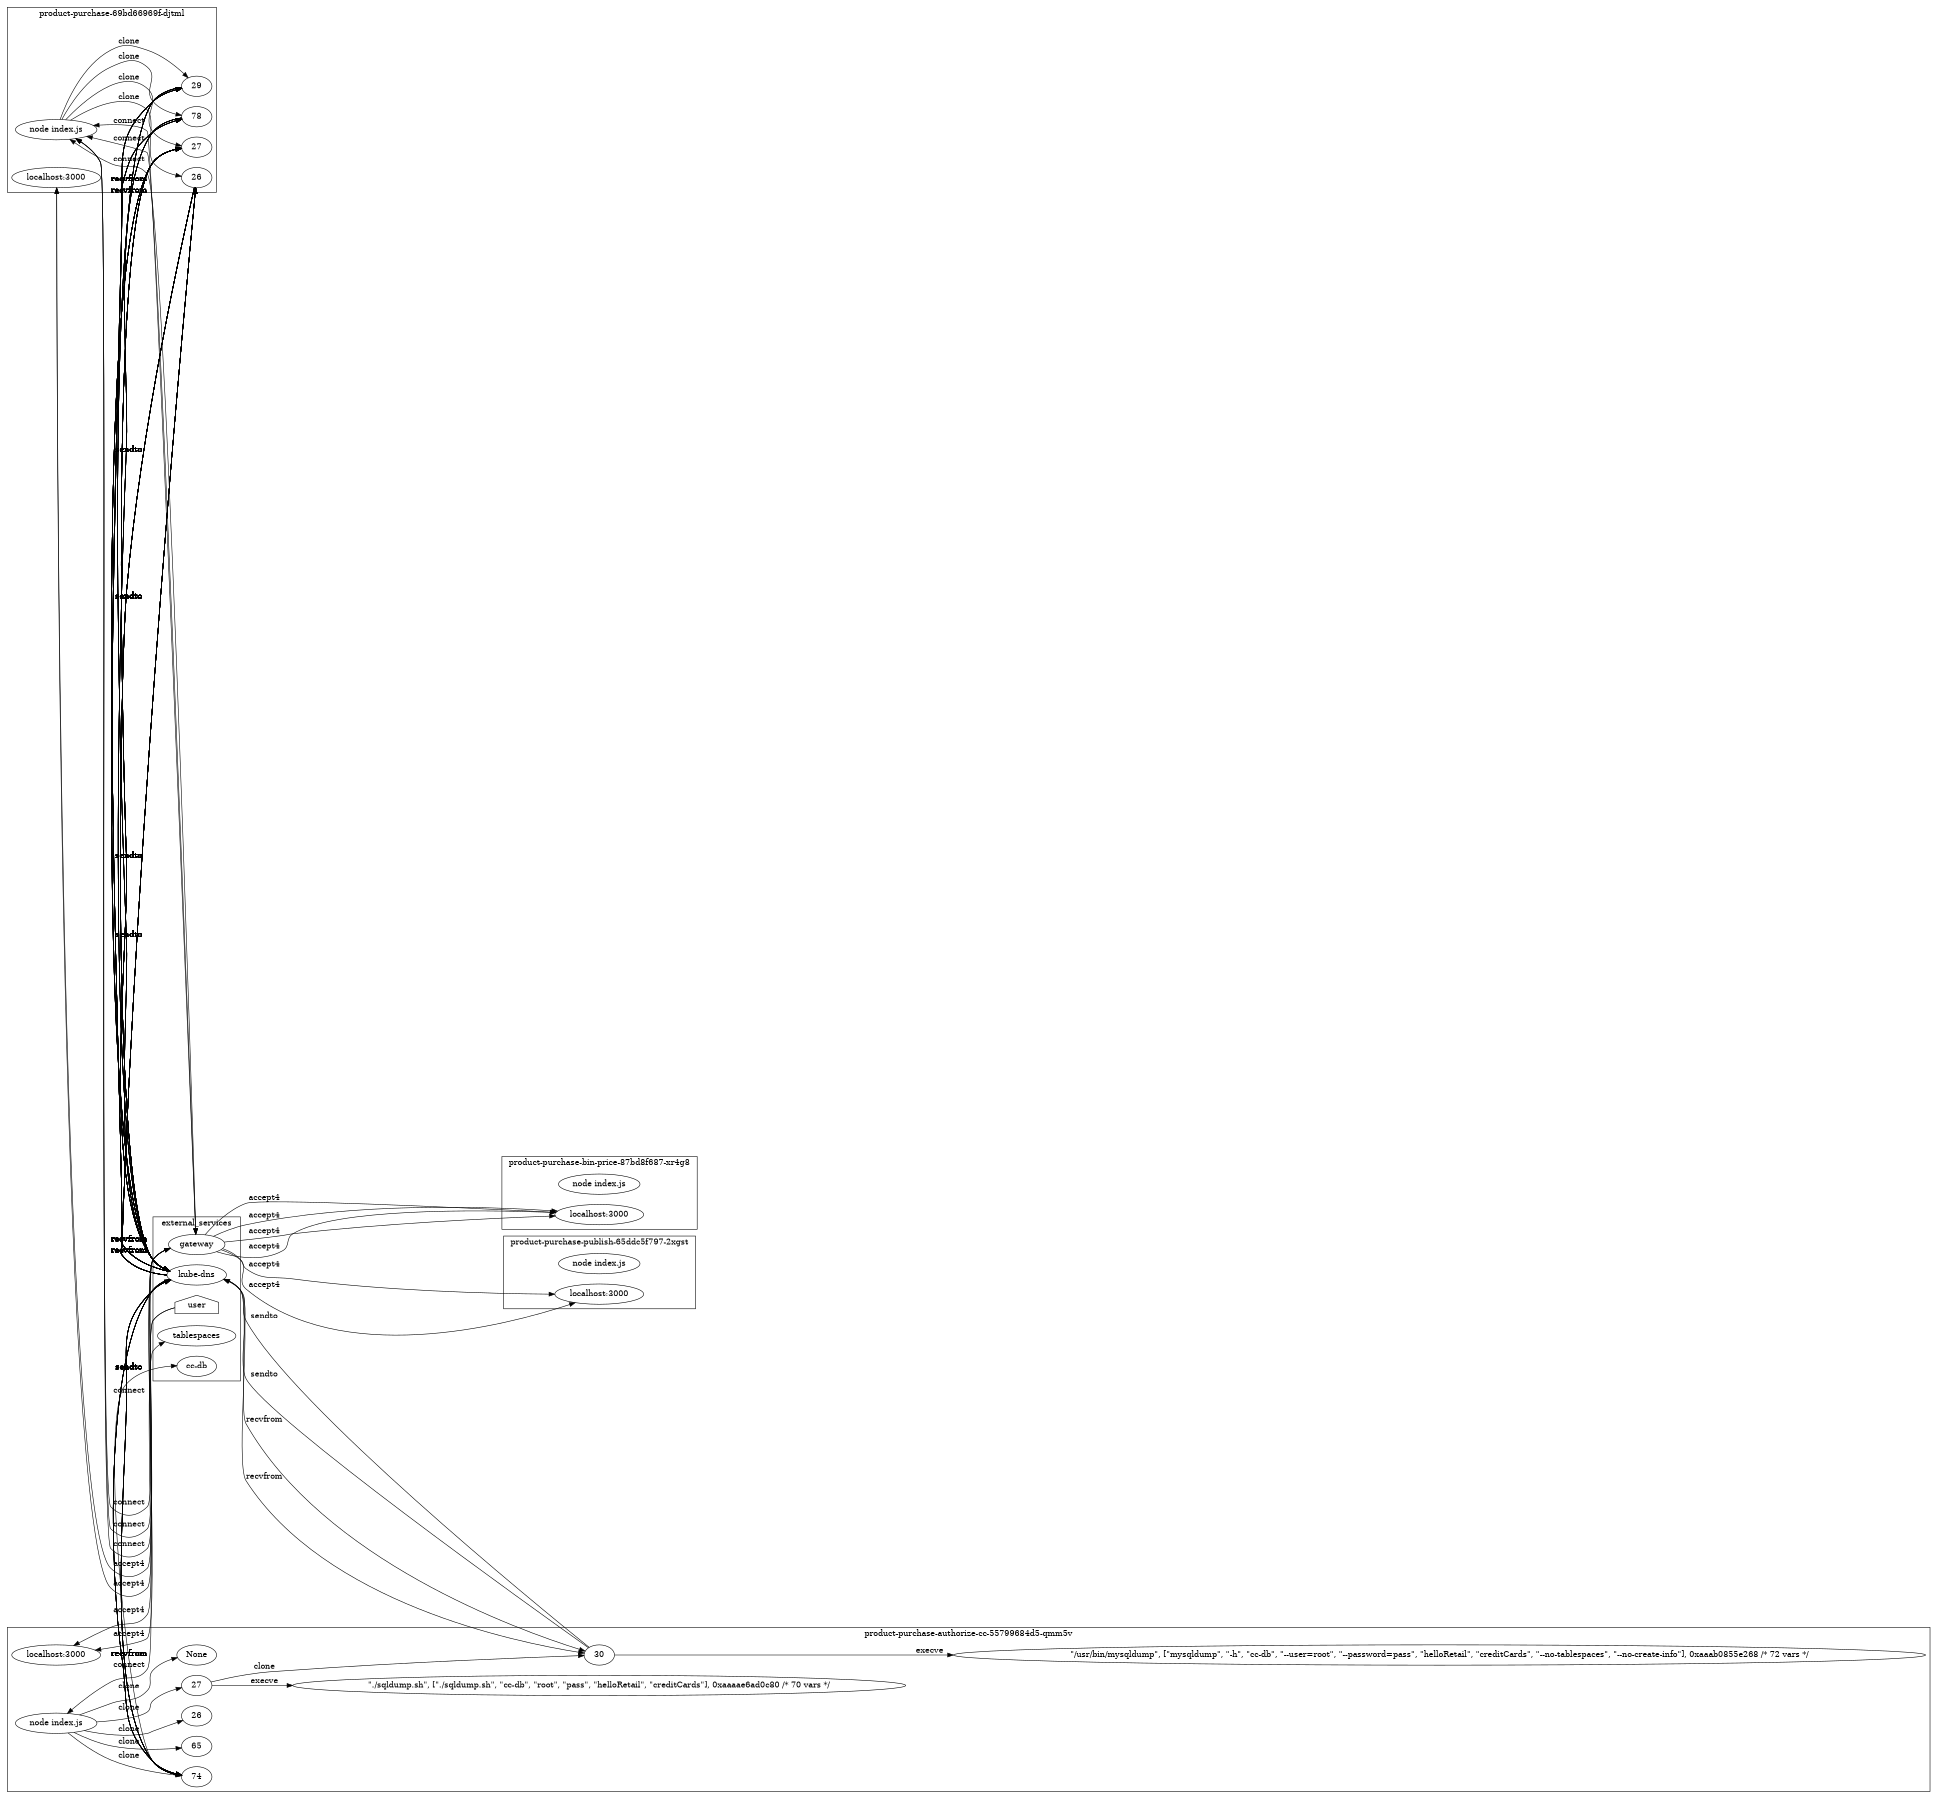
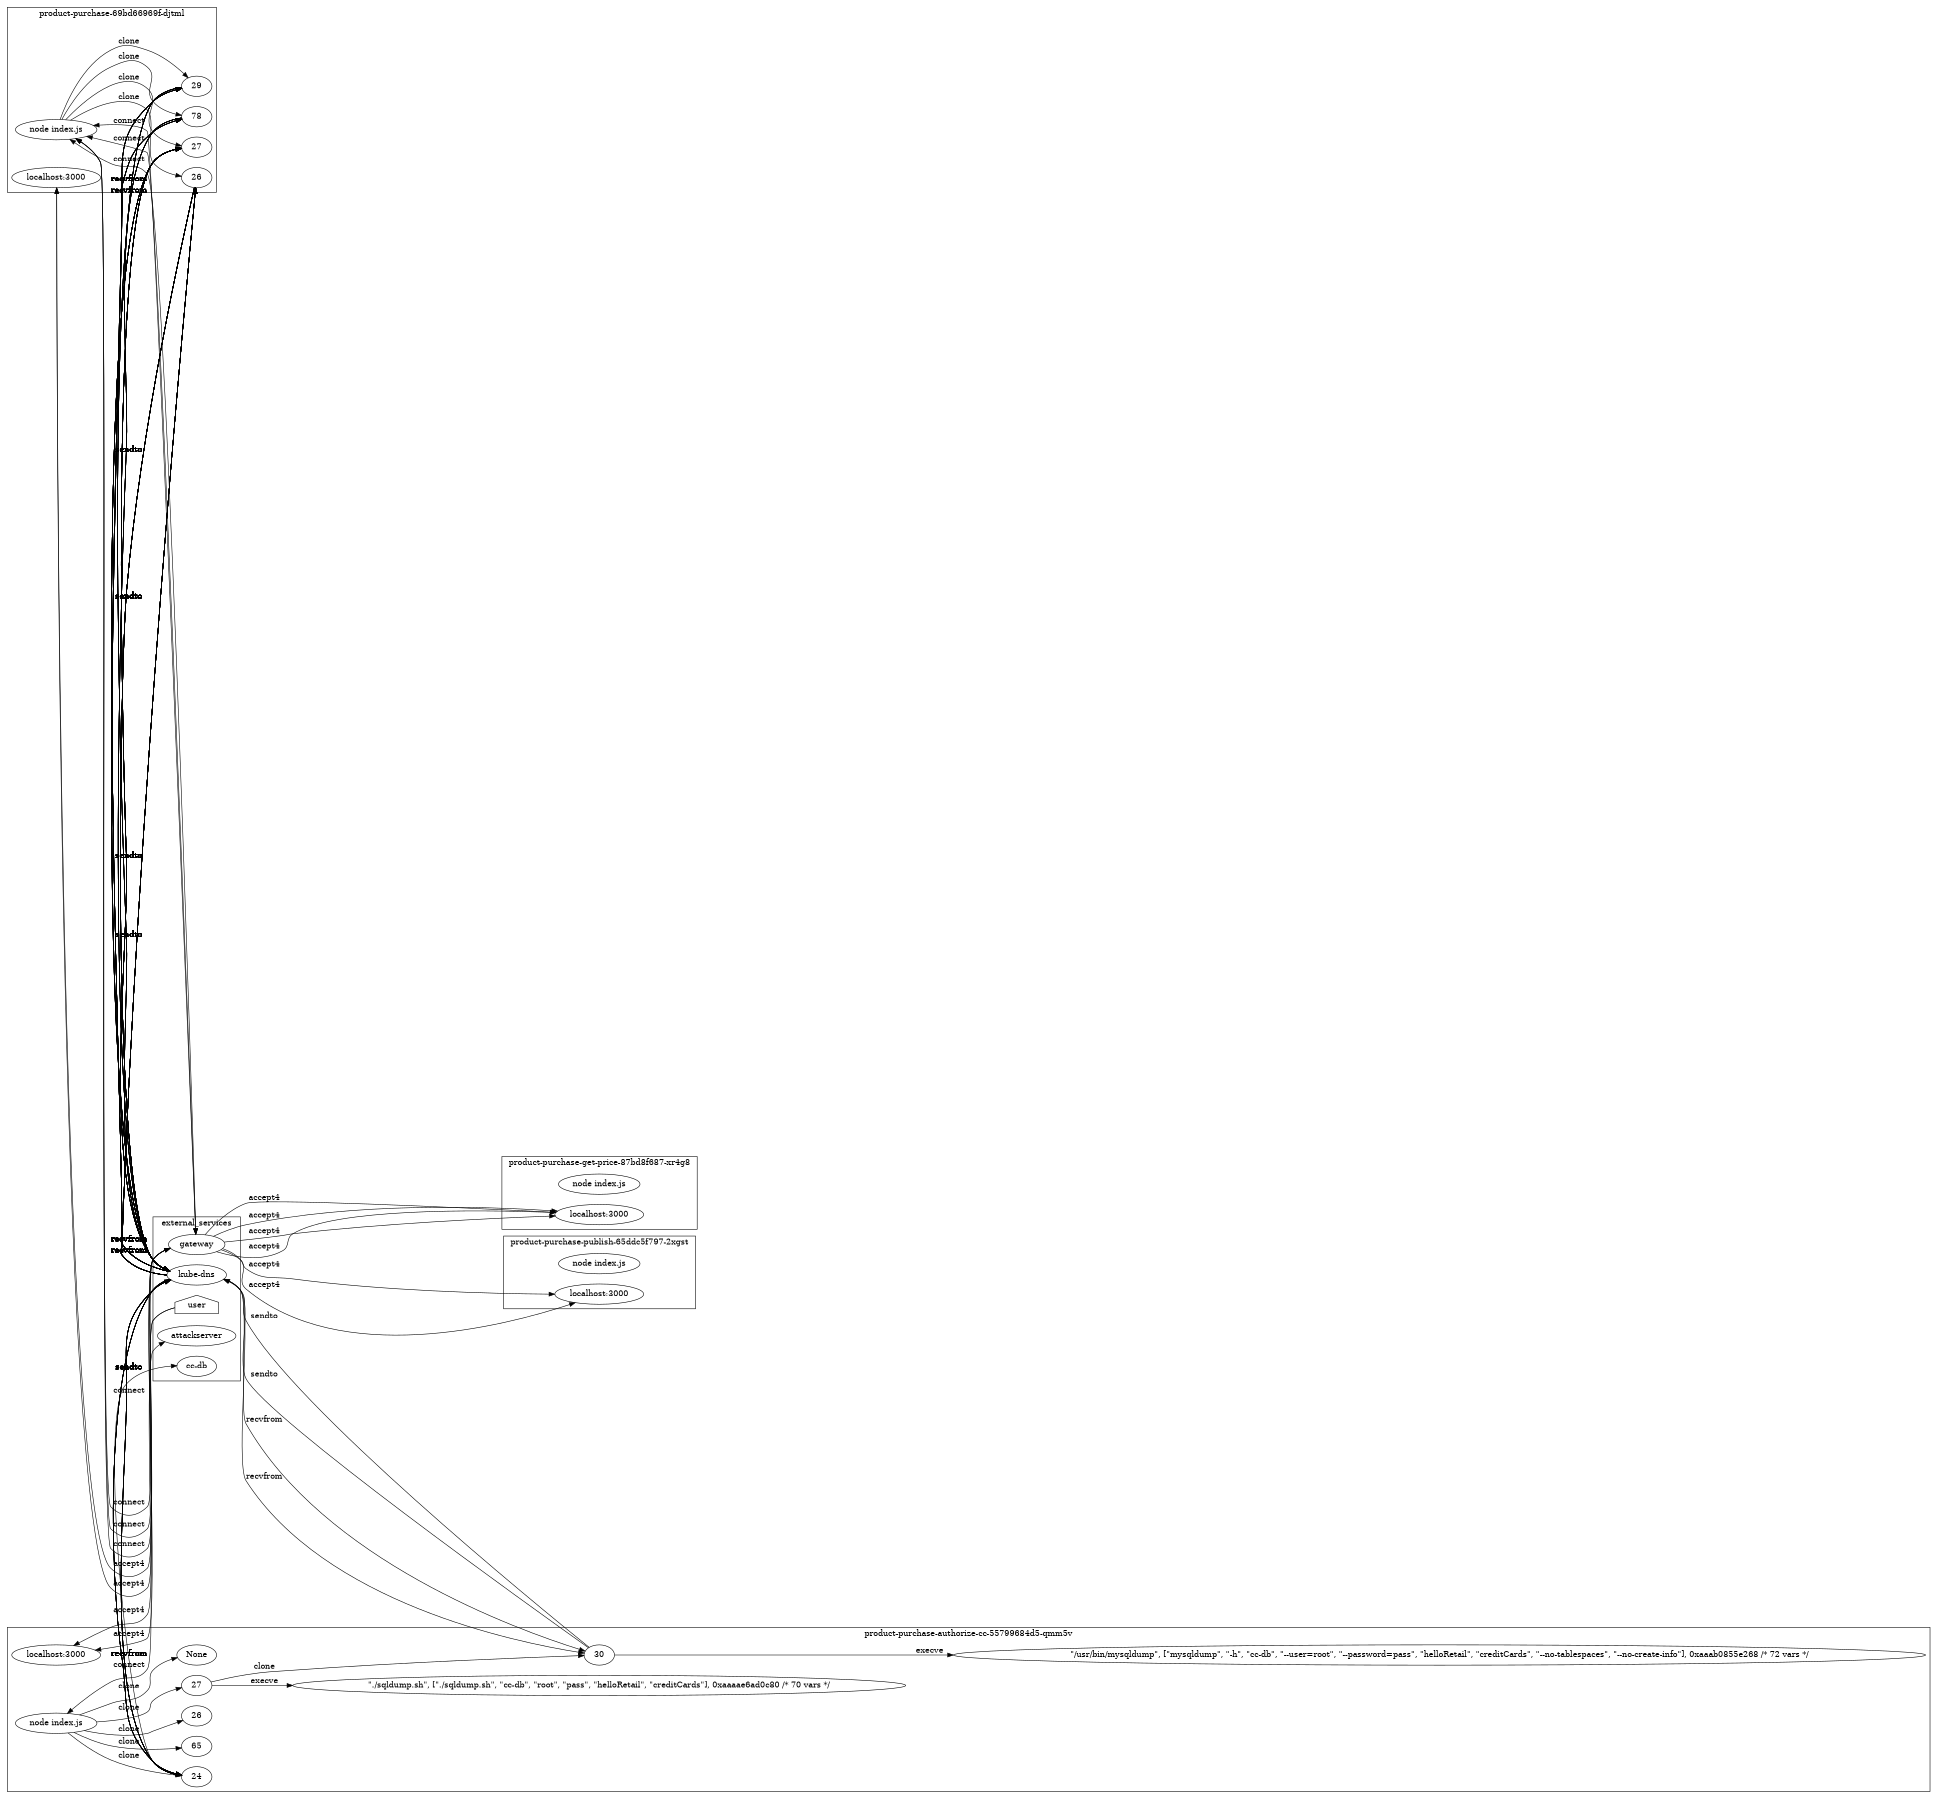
(600, 1163) -> (600, 1163)
(197, 1336) -> (197, 1336)
(197, 1777) -> (197, 1777)
